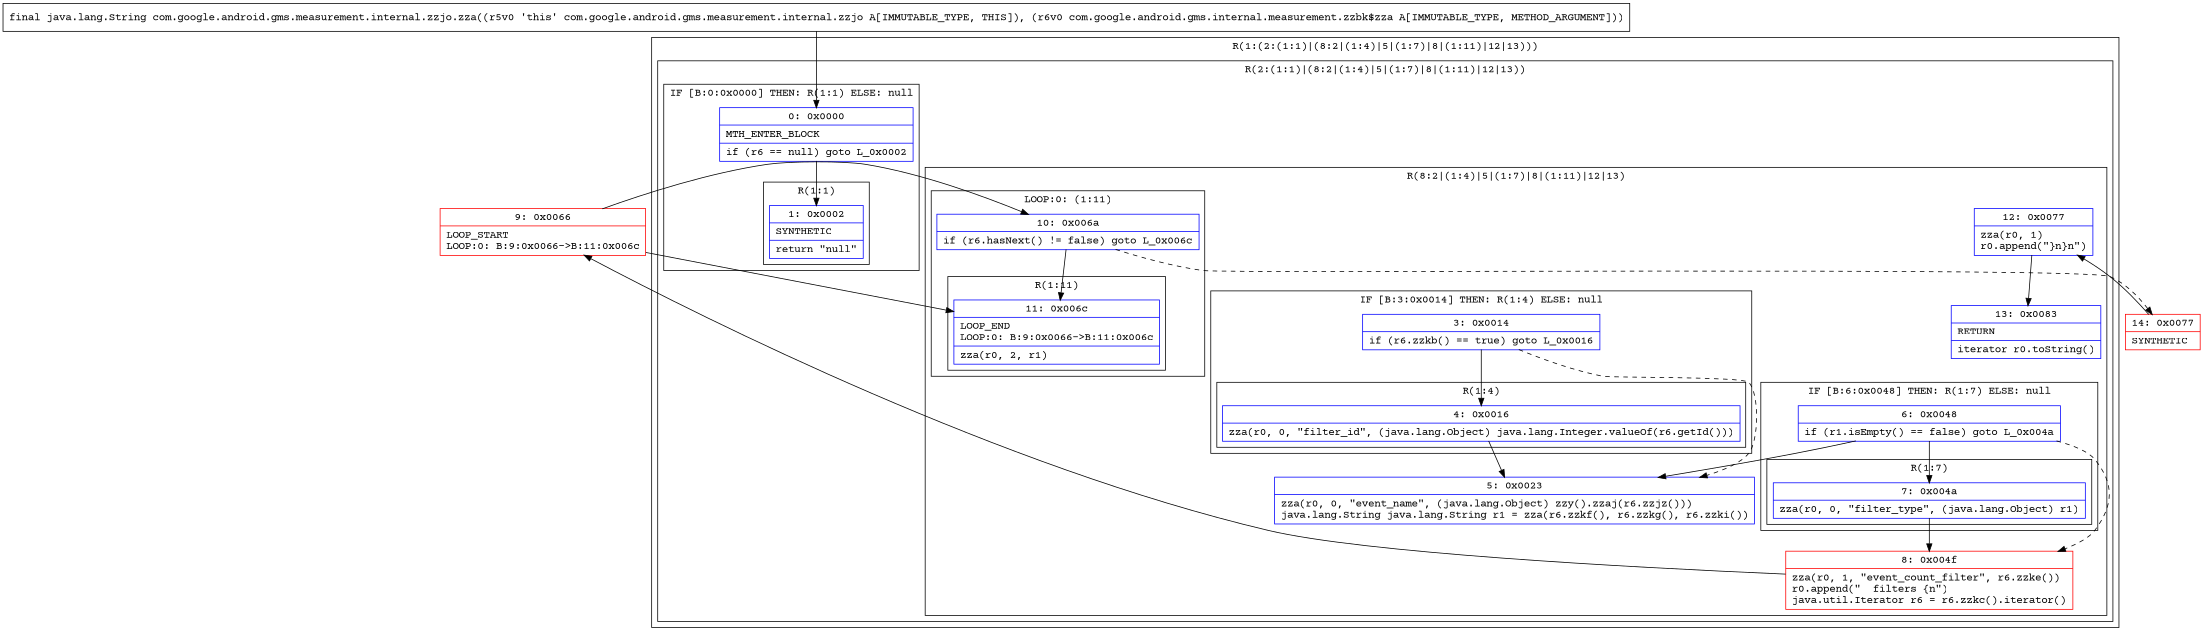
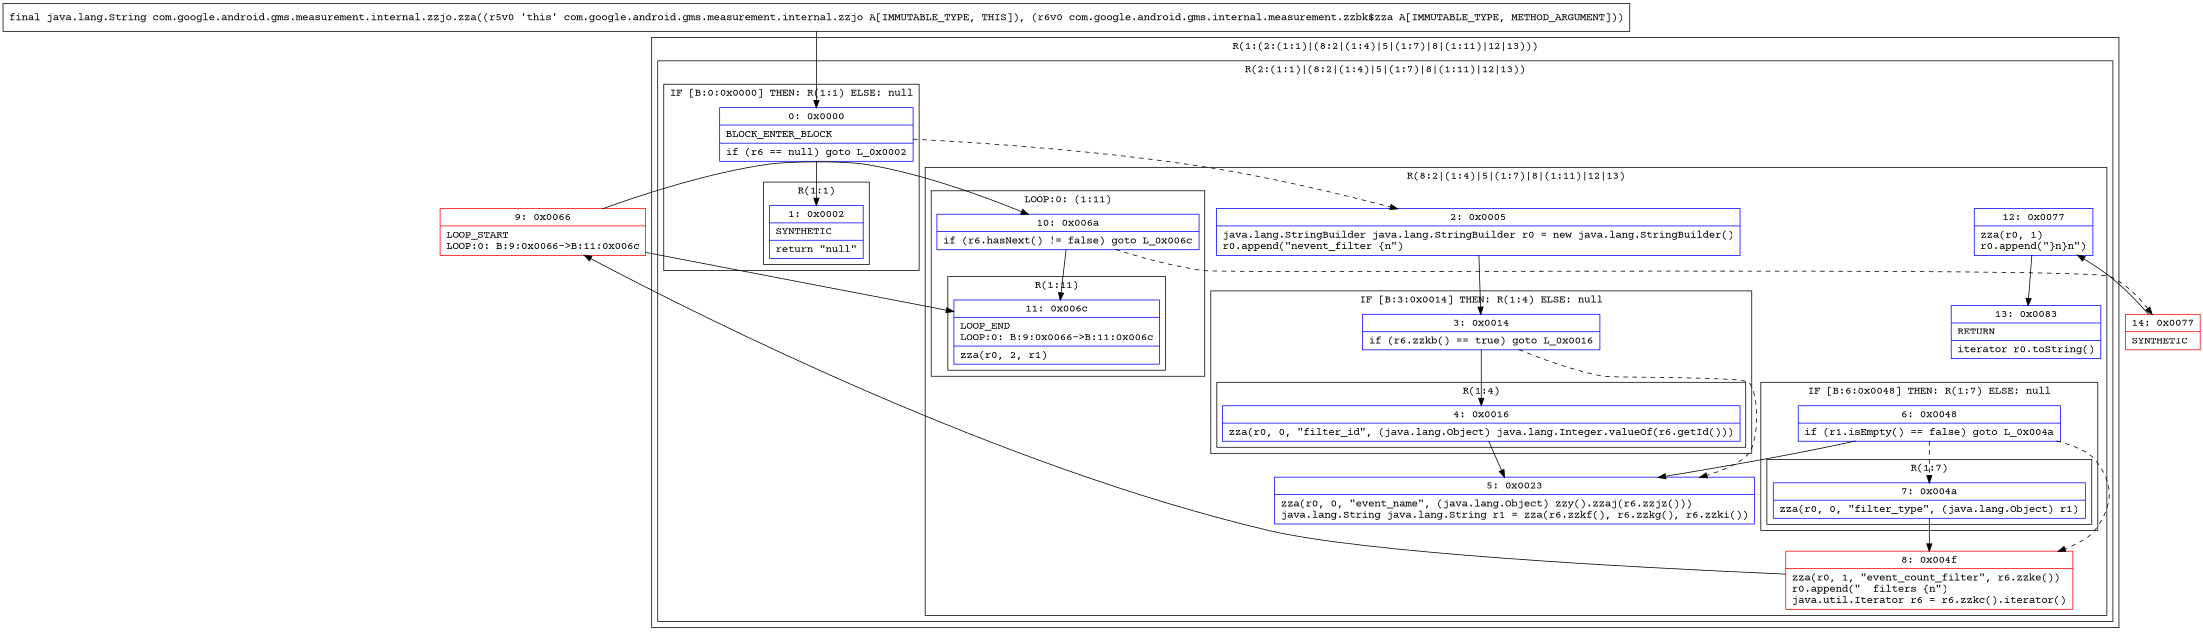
(773, 134) -> (779, 134)
none -> (1478, 232)
(1929, 455) -> (1929, 455)
